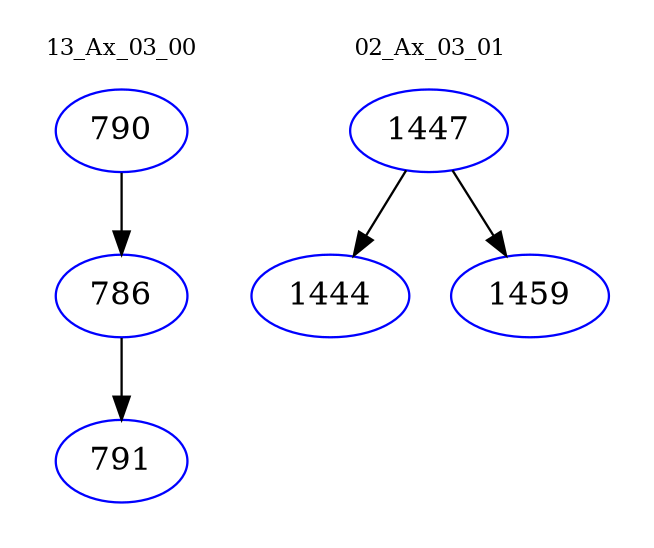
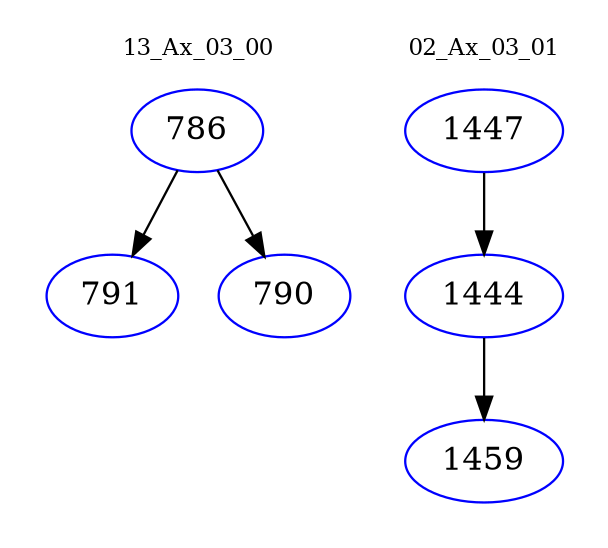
(122, 202) -> (235, 203)
(473, 203) -> (484, 367)
